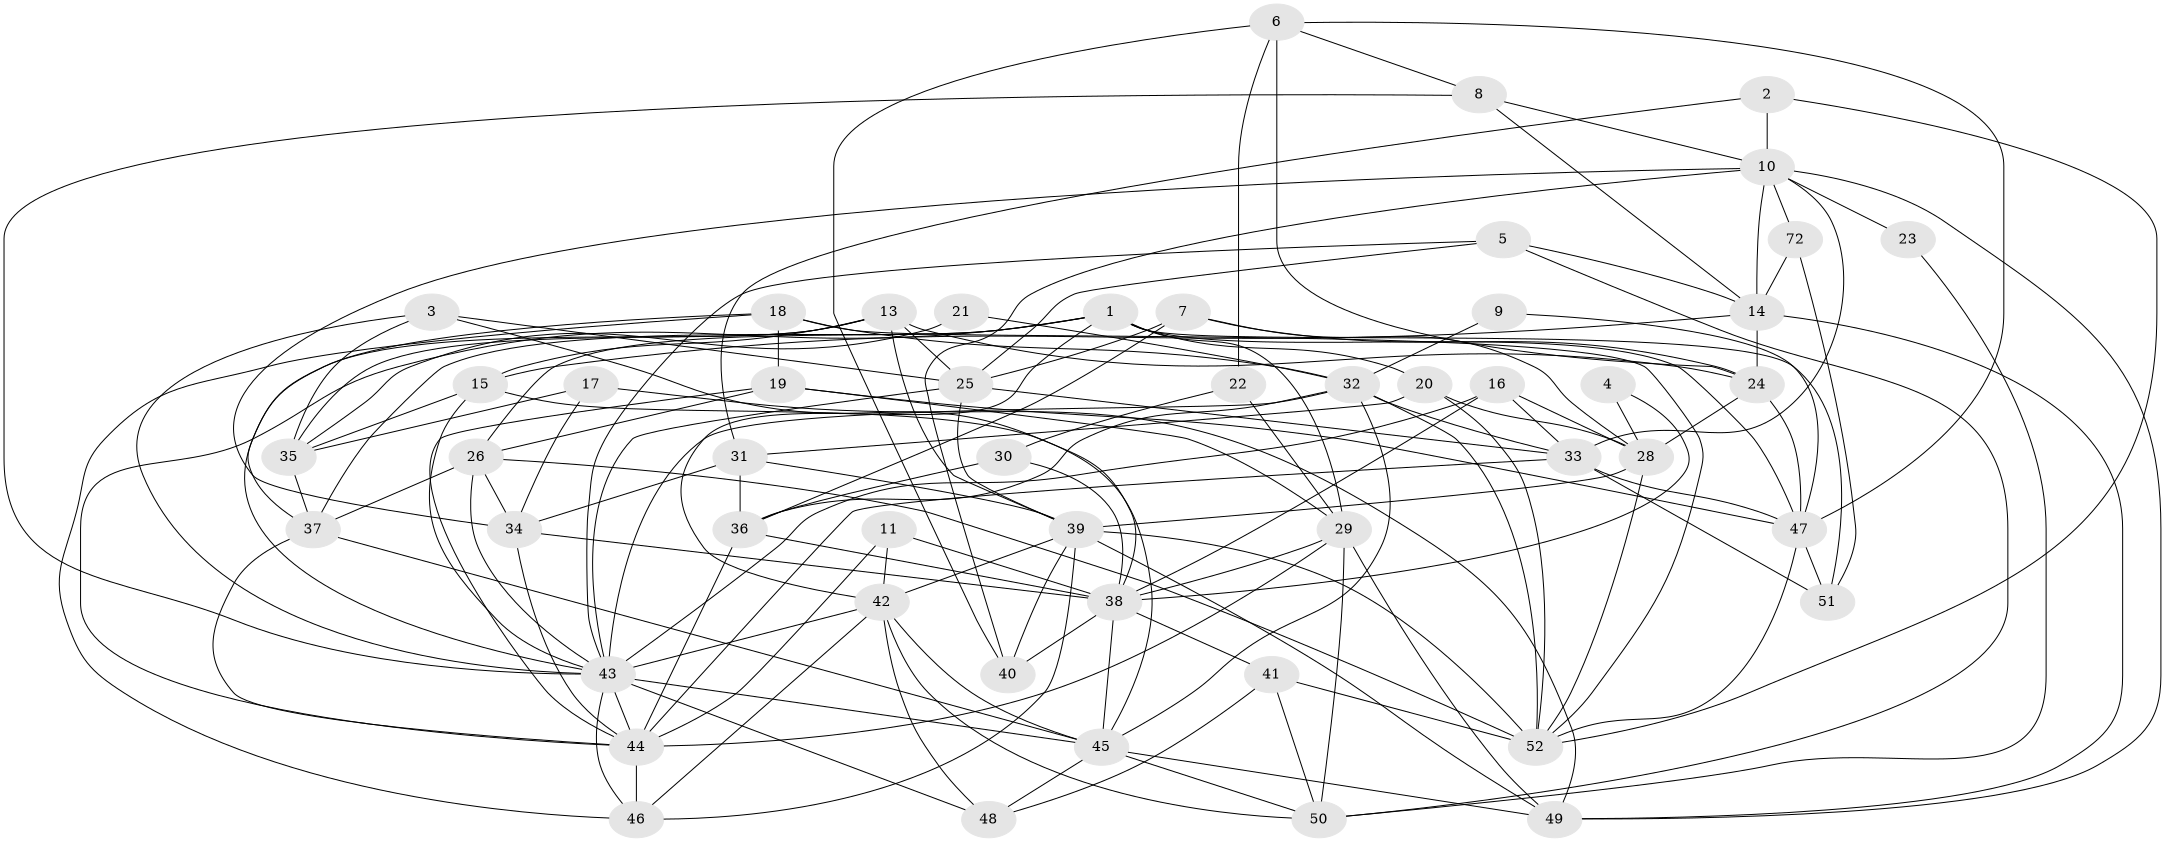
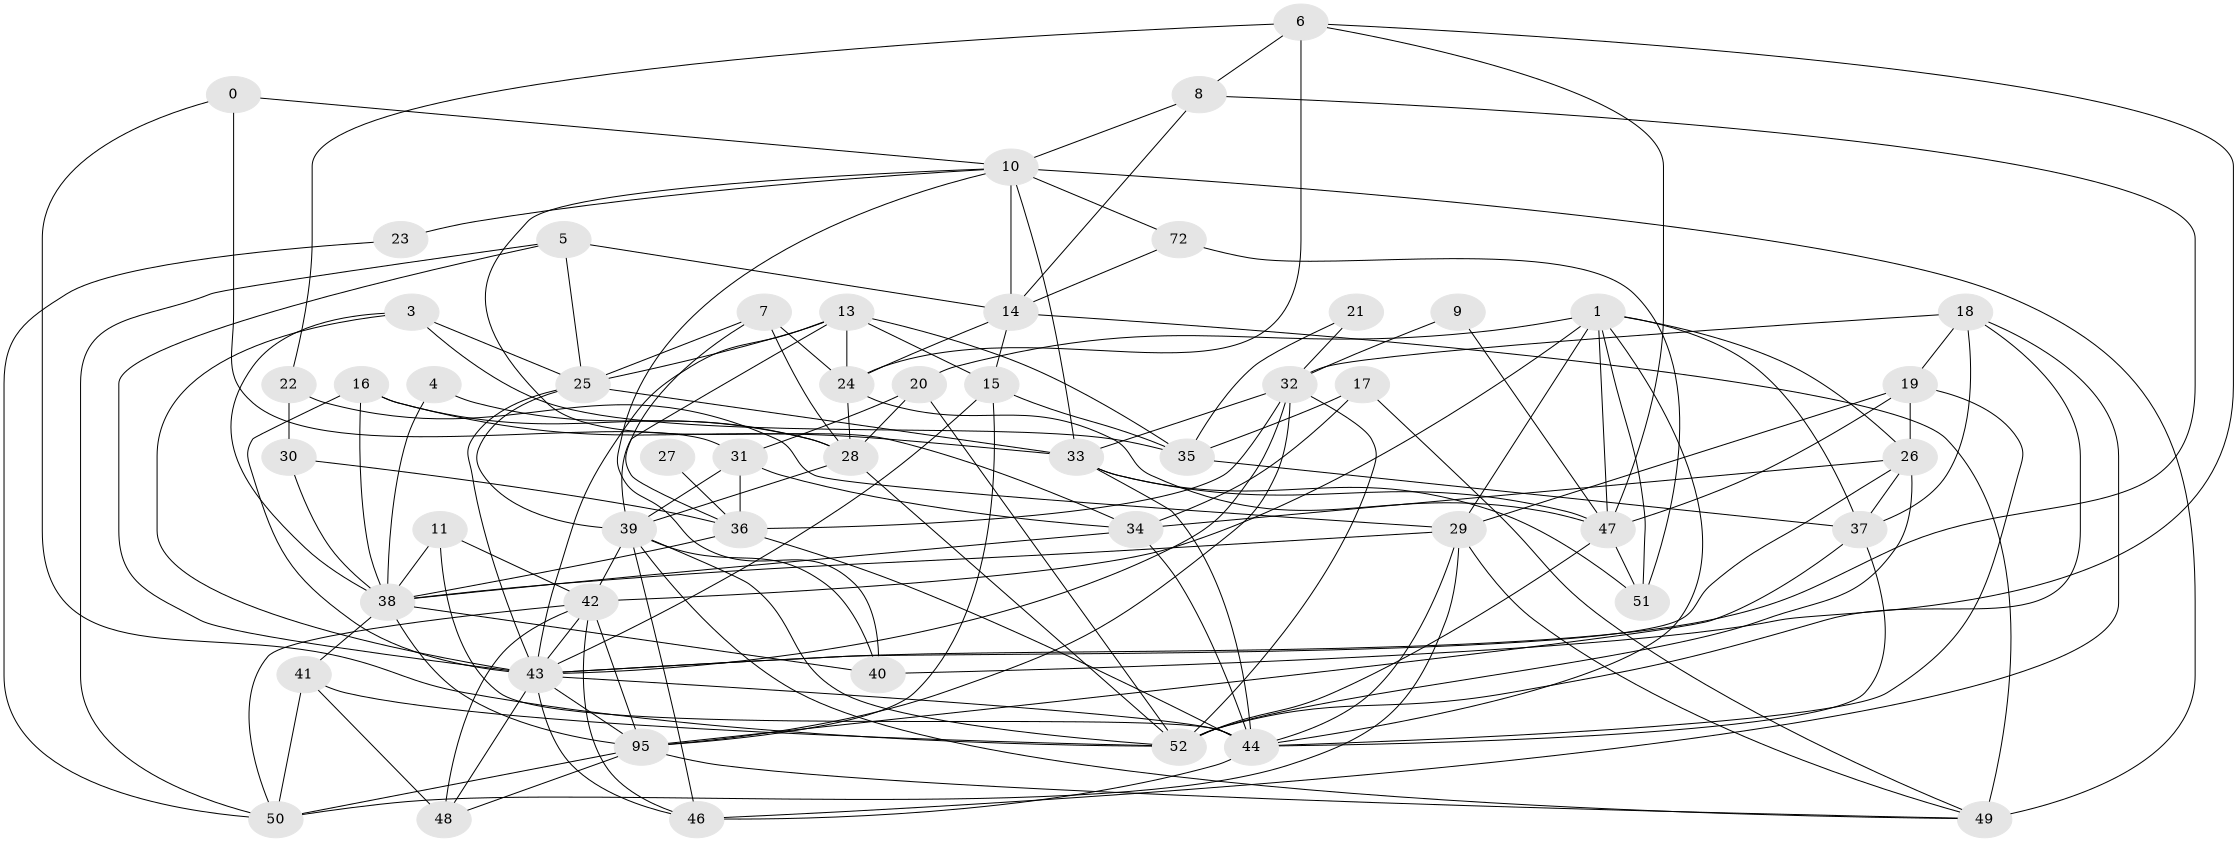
(1767, 95) -> (234, 95)
none -> (668, 457)
(1102, 747) -> (641, 747)
